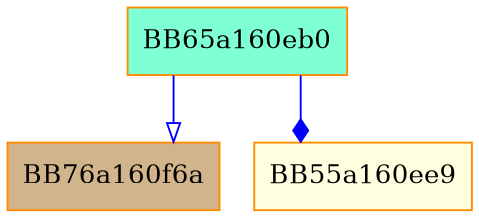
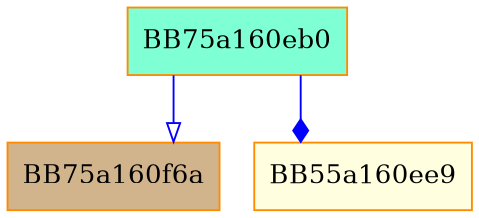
(237, 41) -> (237, 41)
(114, 176) -> (114, 176)
